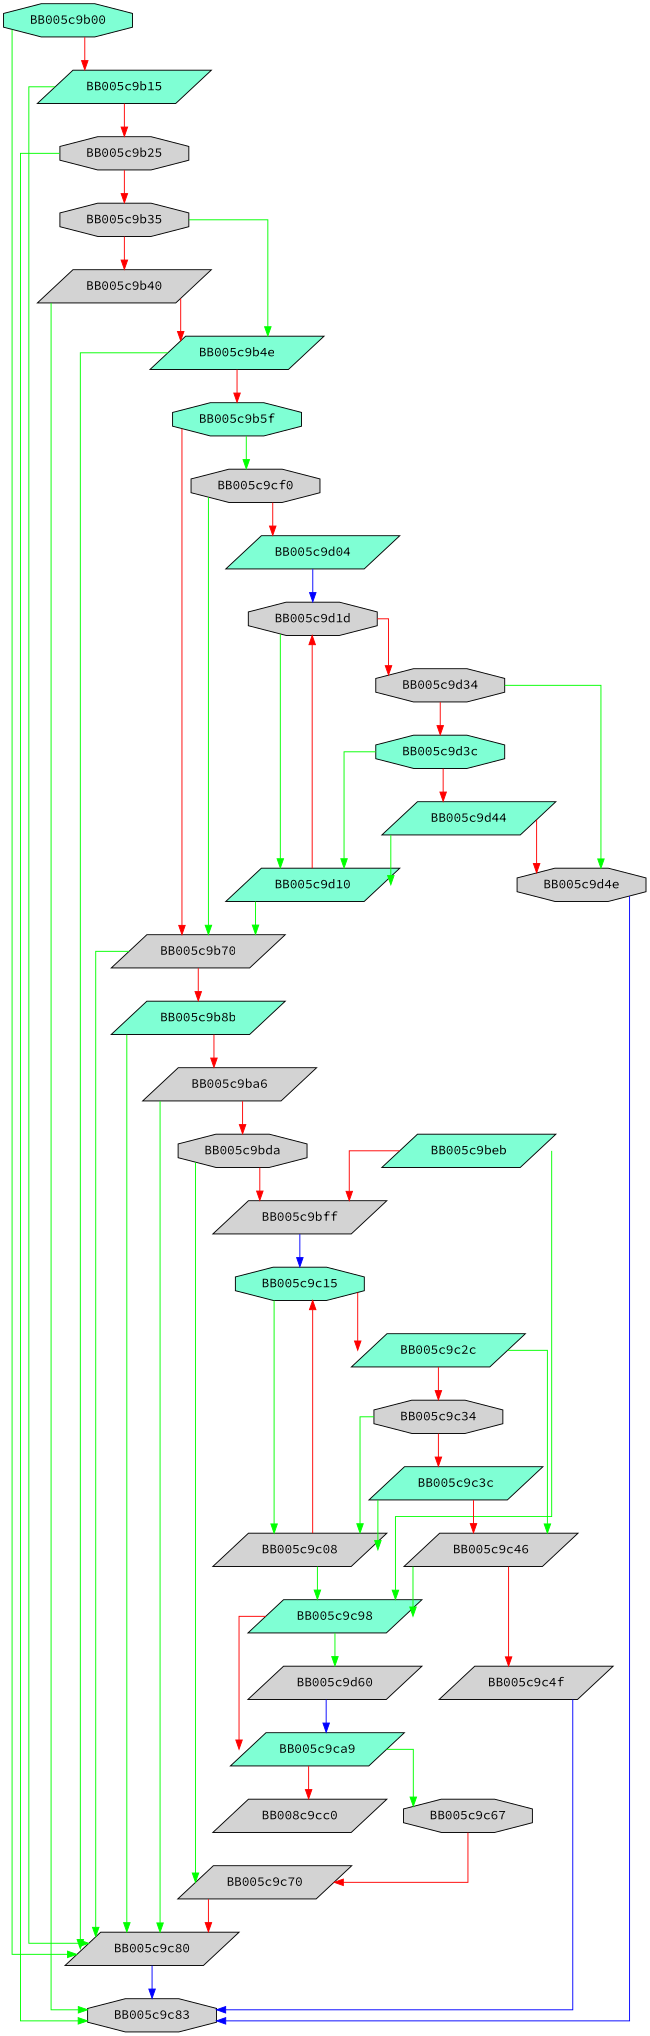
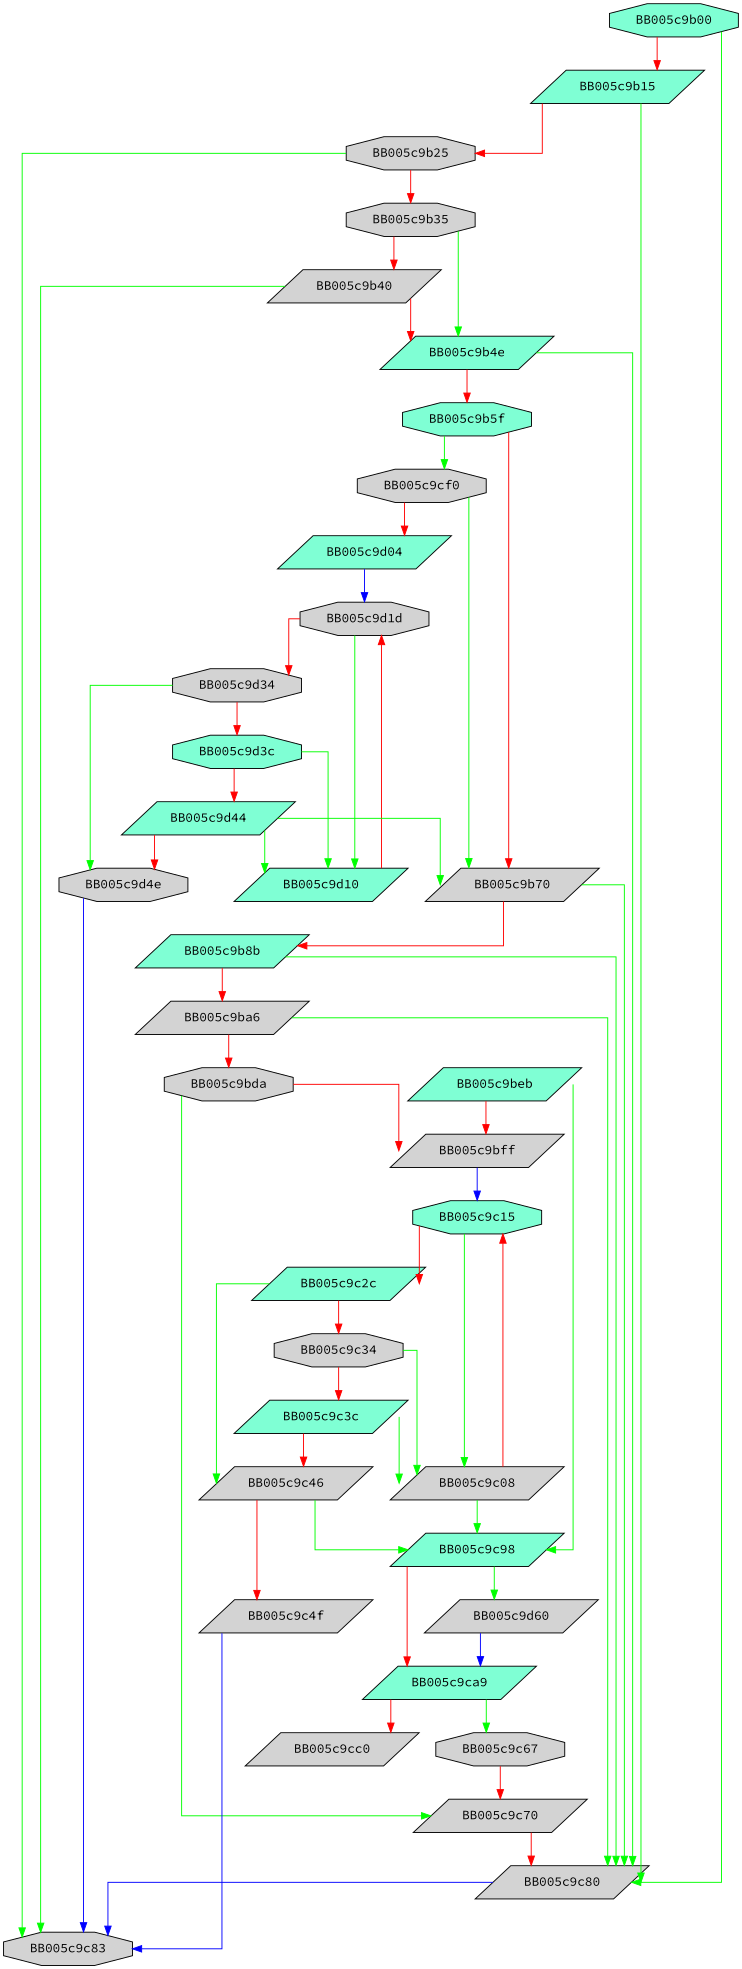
(256, 913) -> (388, 818)
(300, 1816) -> (332, 1749)
